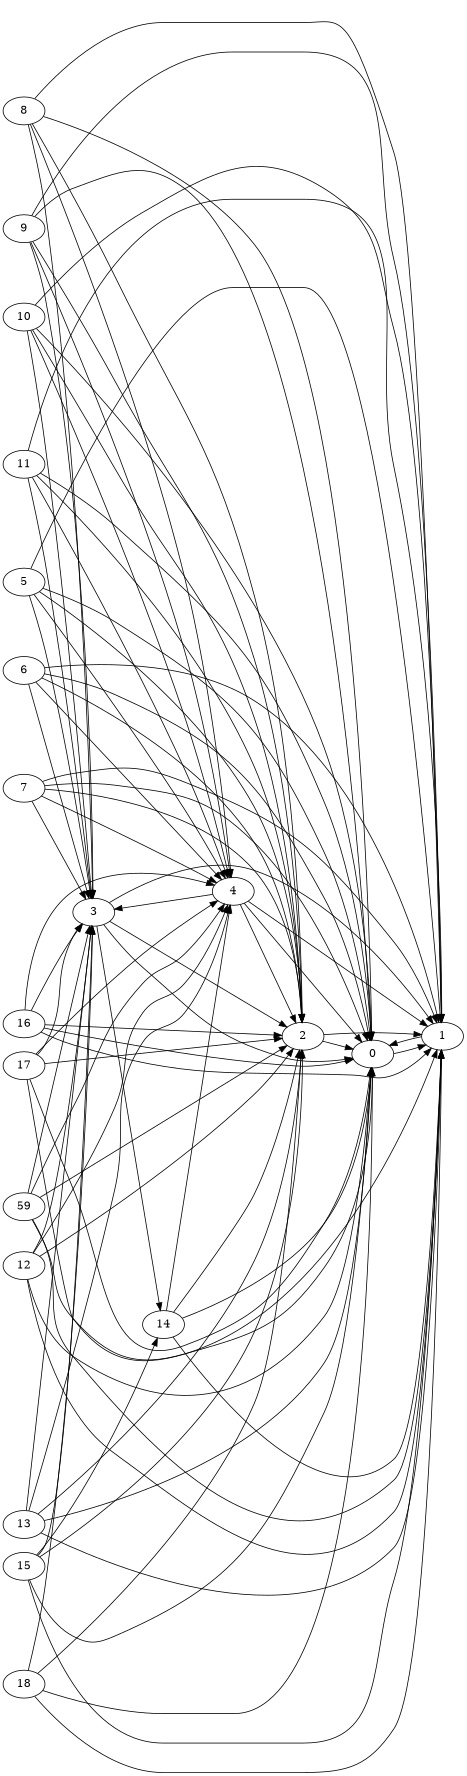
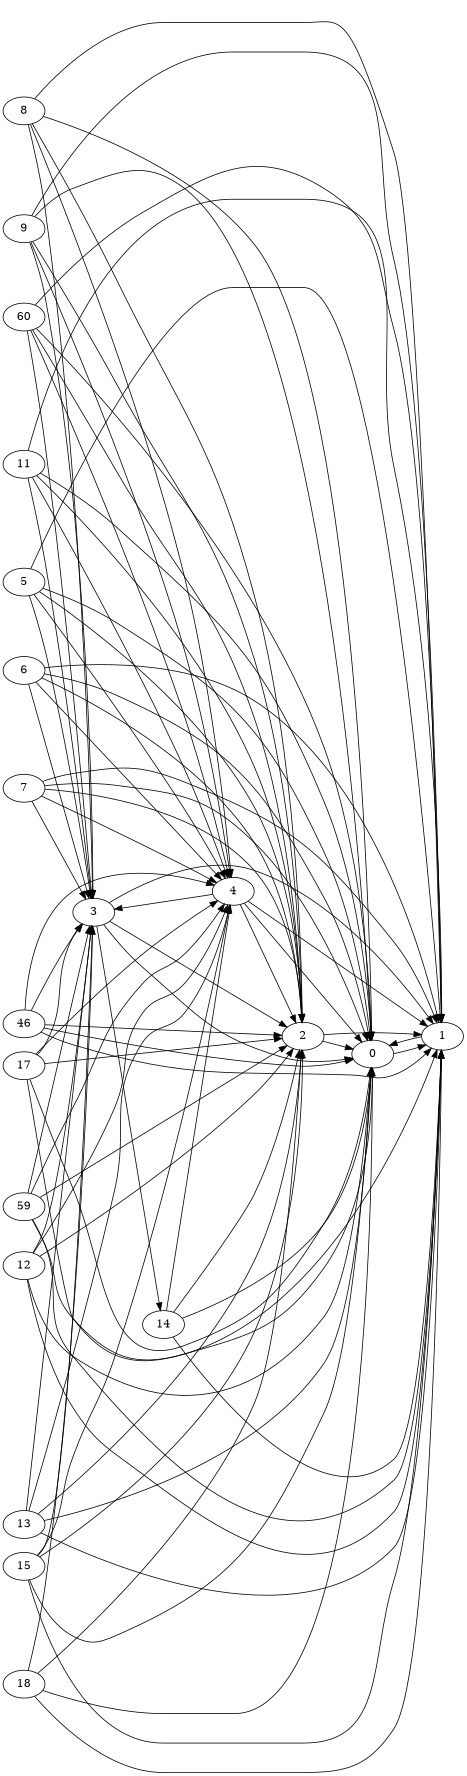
(24, 317) -> (24, 317)
(24, 1024) -> (24, 1024)
(111, 1438) -> (146, 1256)
